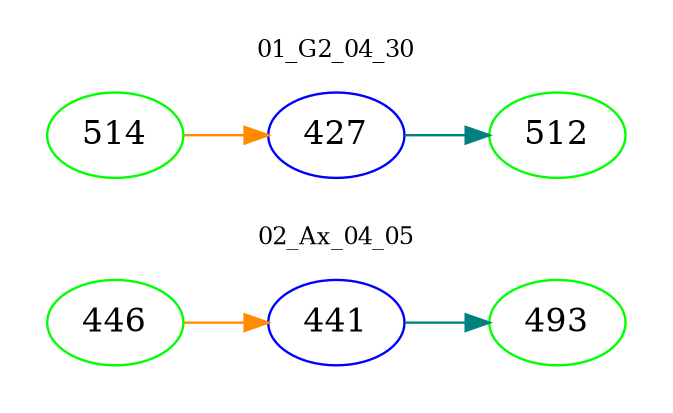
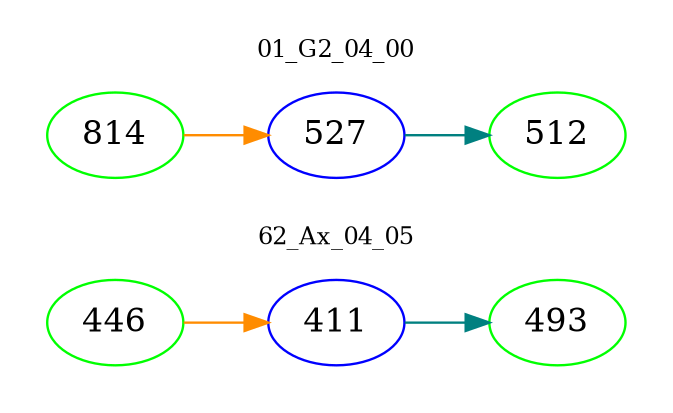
(336, 51) -> (336, 51)
(115, 135) -> (115, 135)
(336, 135) -> (336, 135)
(336, 238) -> (336, 238)
(336, 323) -> (336, 323)
